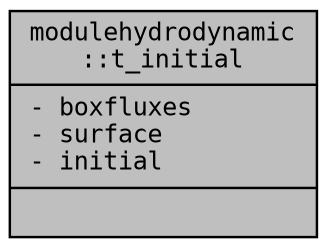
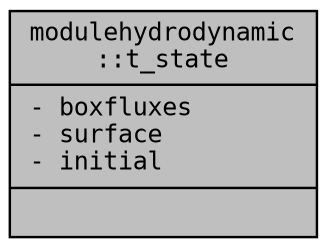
(163, 60) -> (163, 60)
